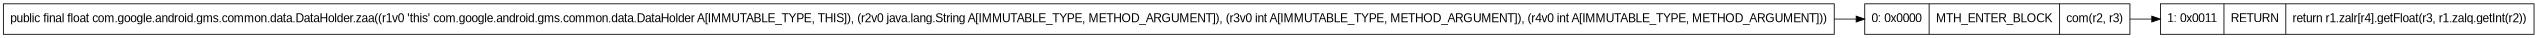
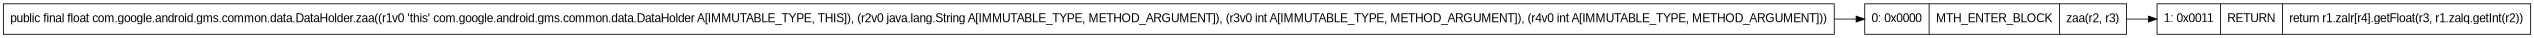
(2095, 19) -> (2093, 19)
